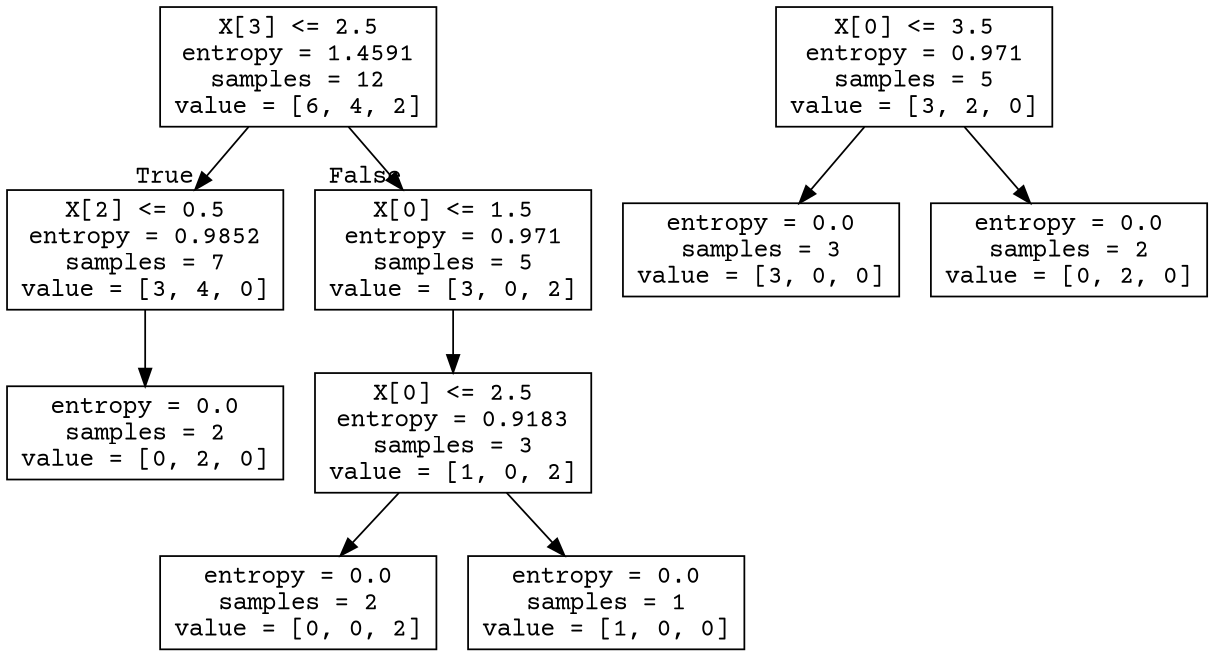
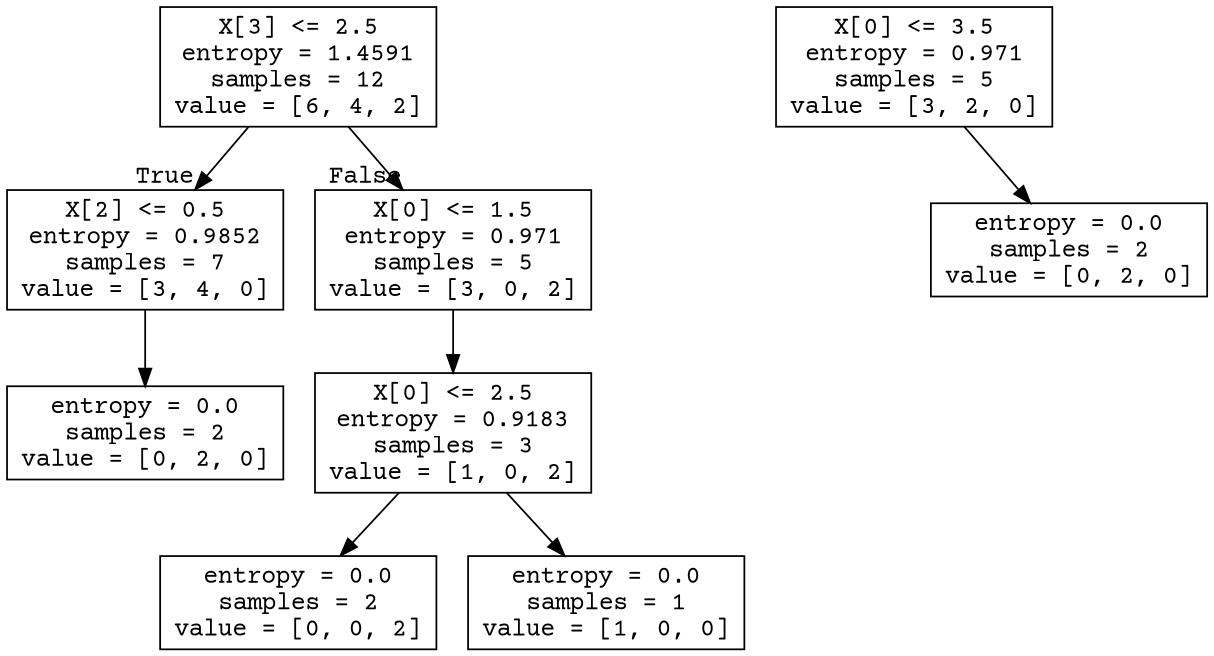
(761, 250) -> none
